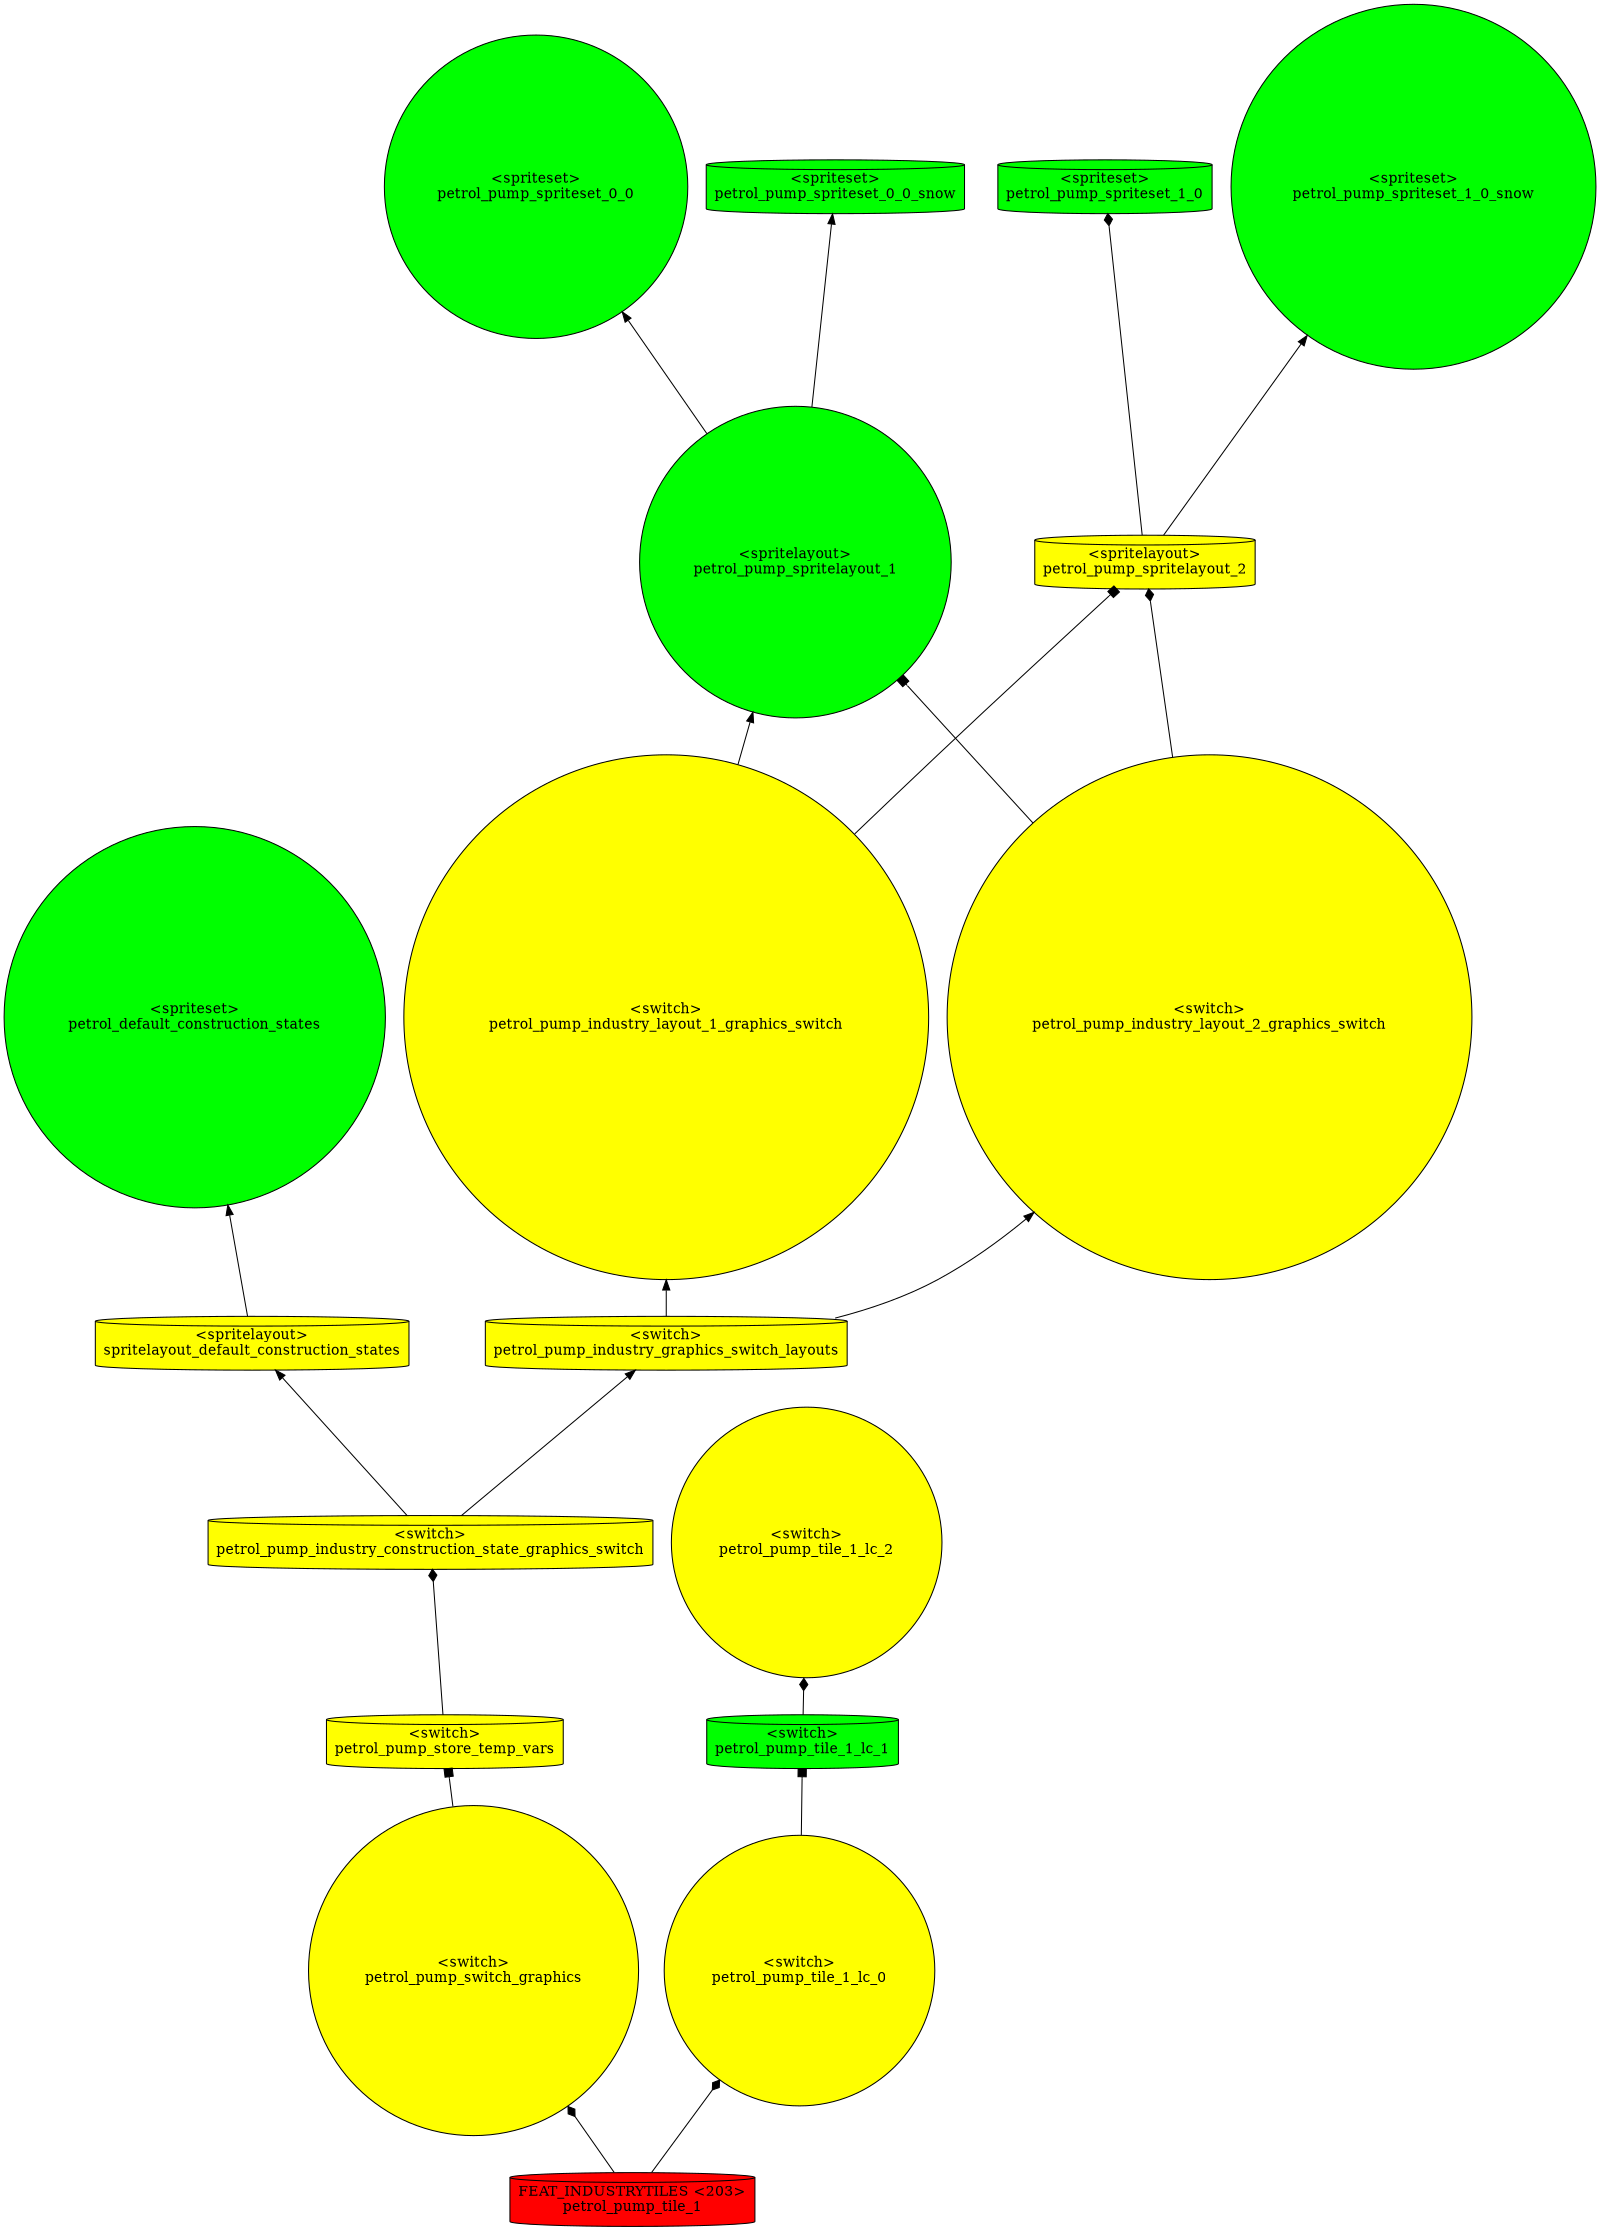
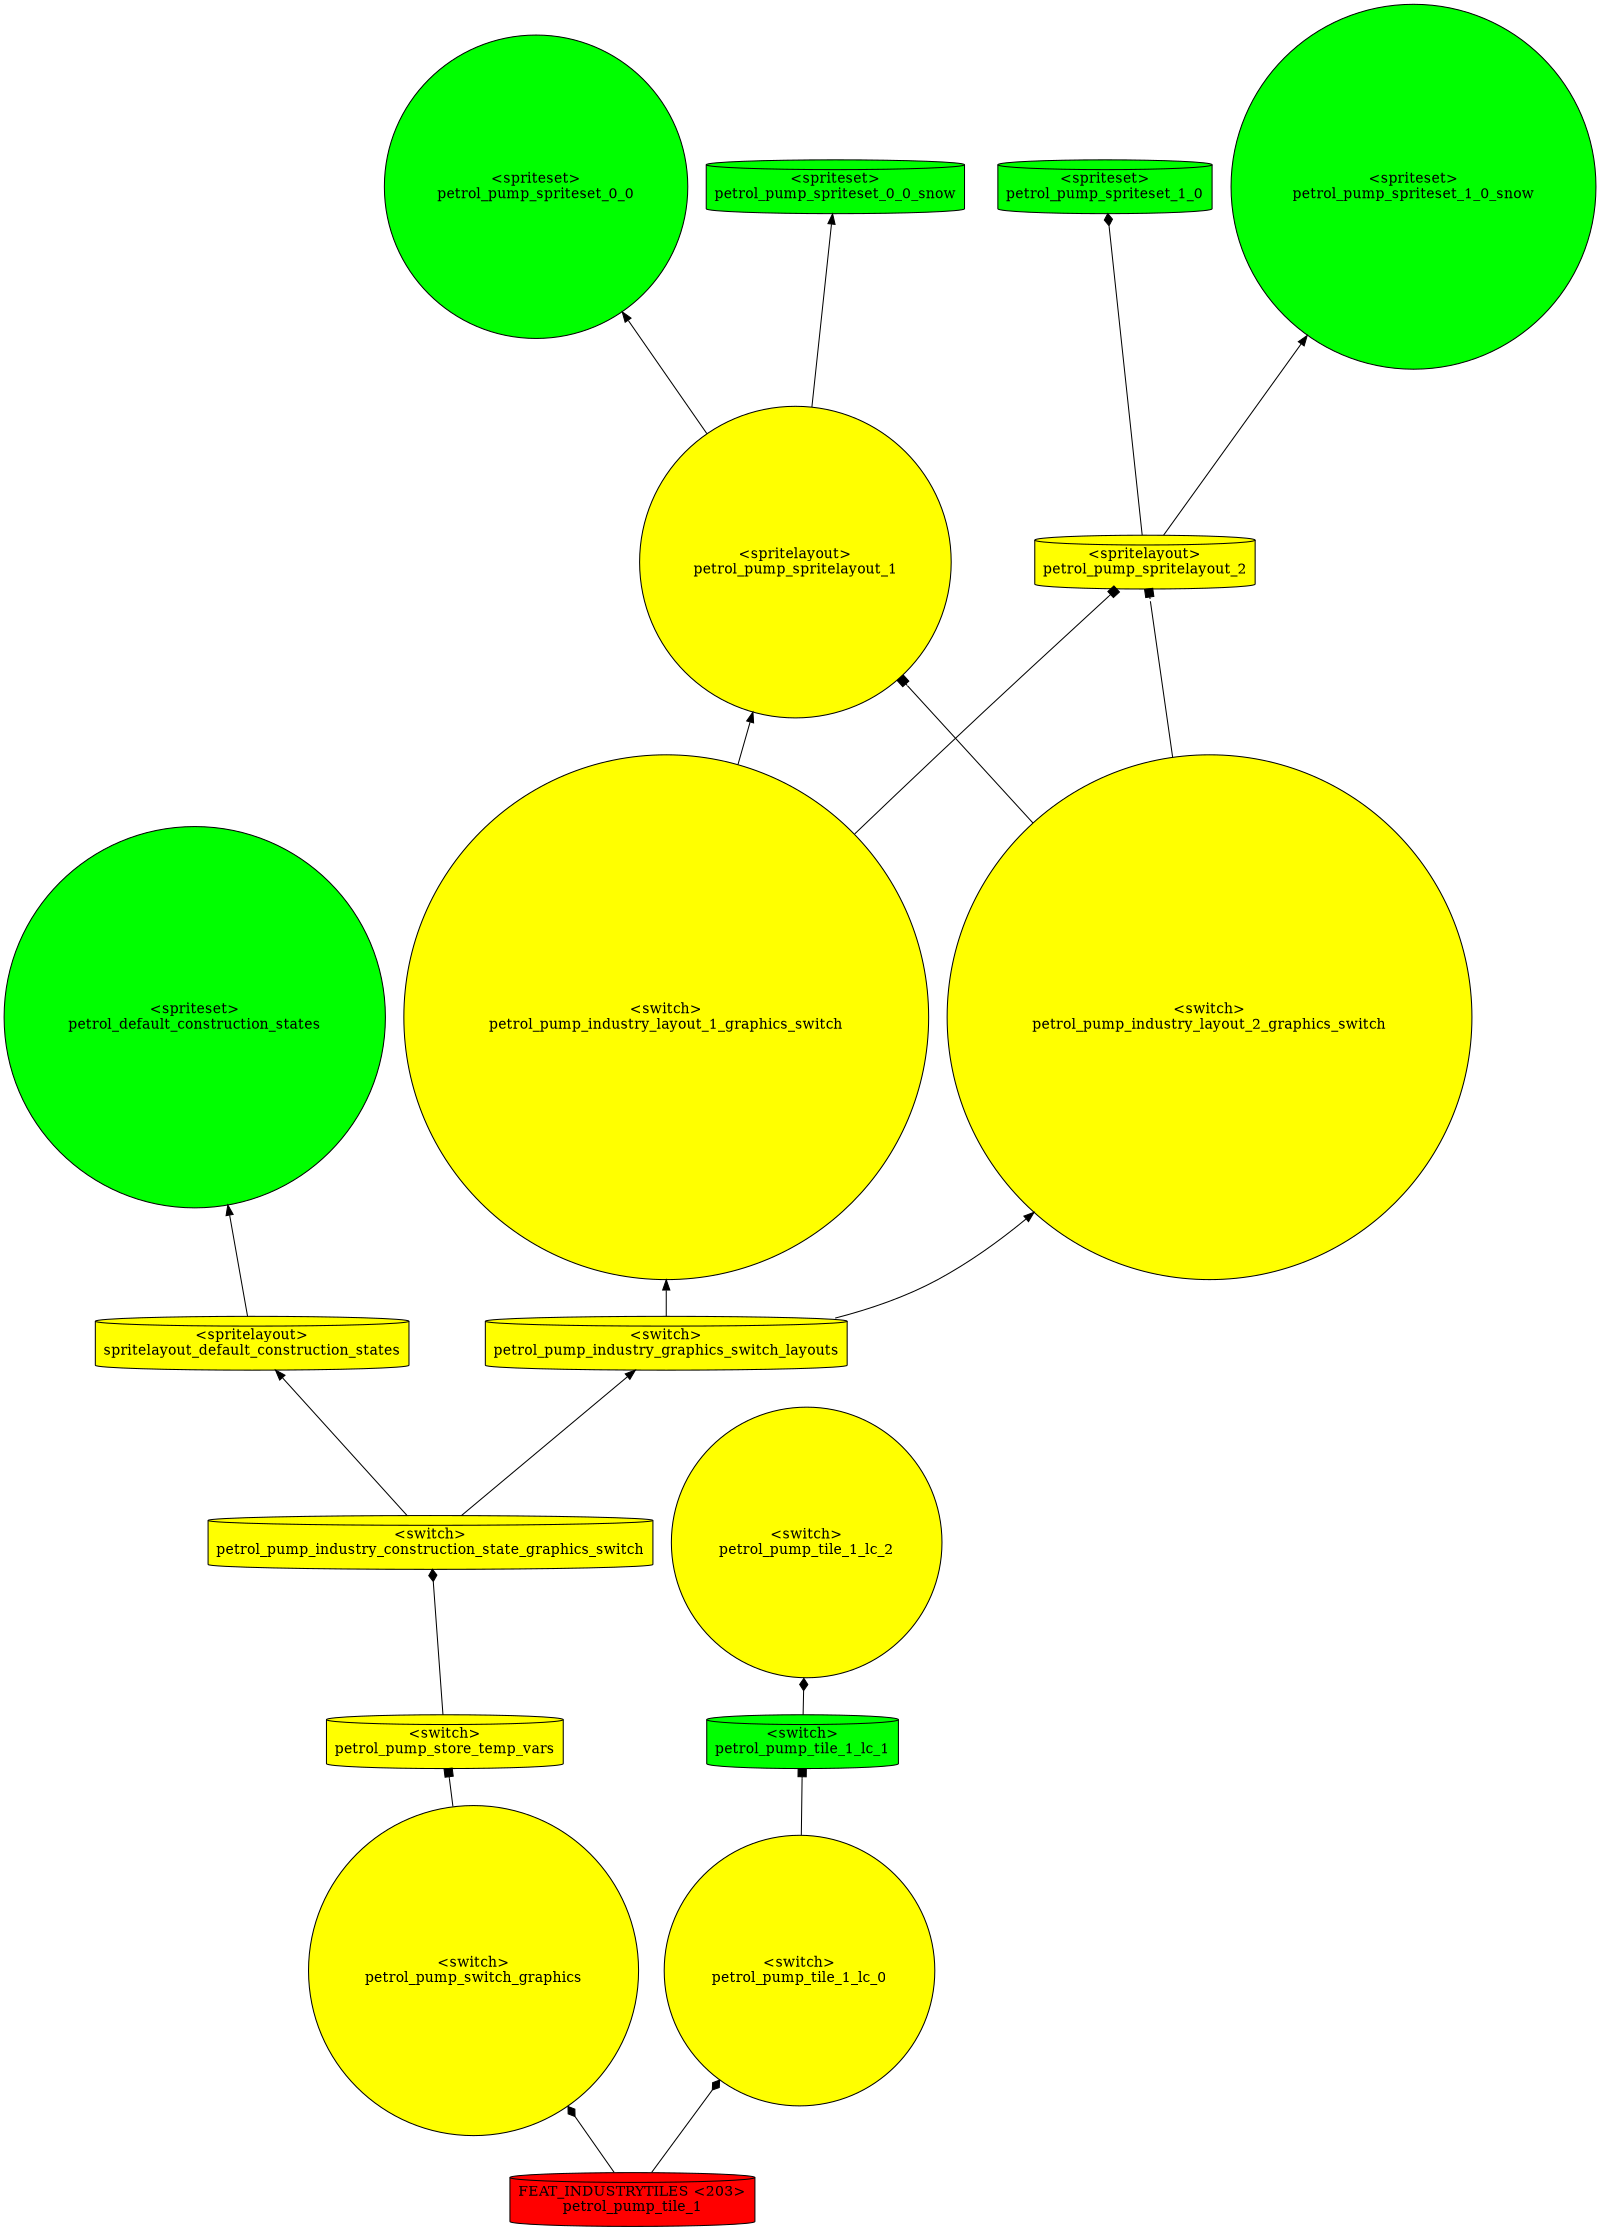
(795, 562) -> (795, 562)
(1161, 679) -> (1161, 679)
